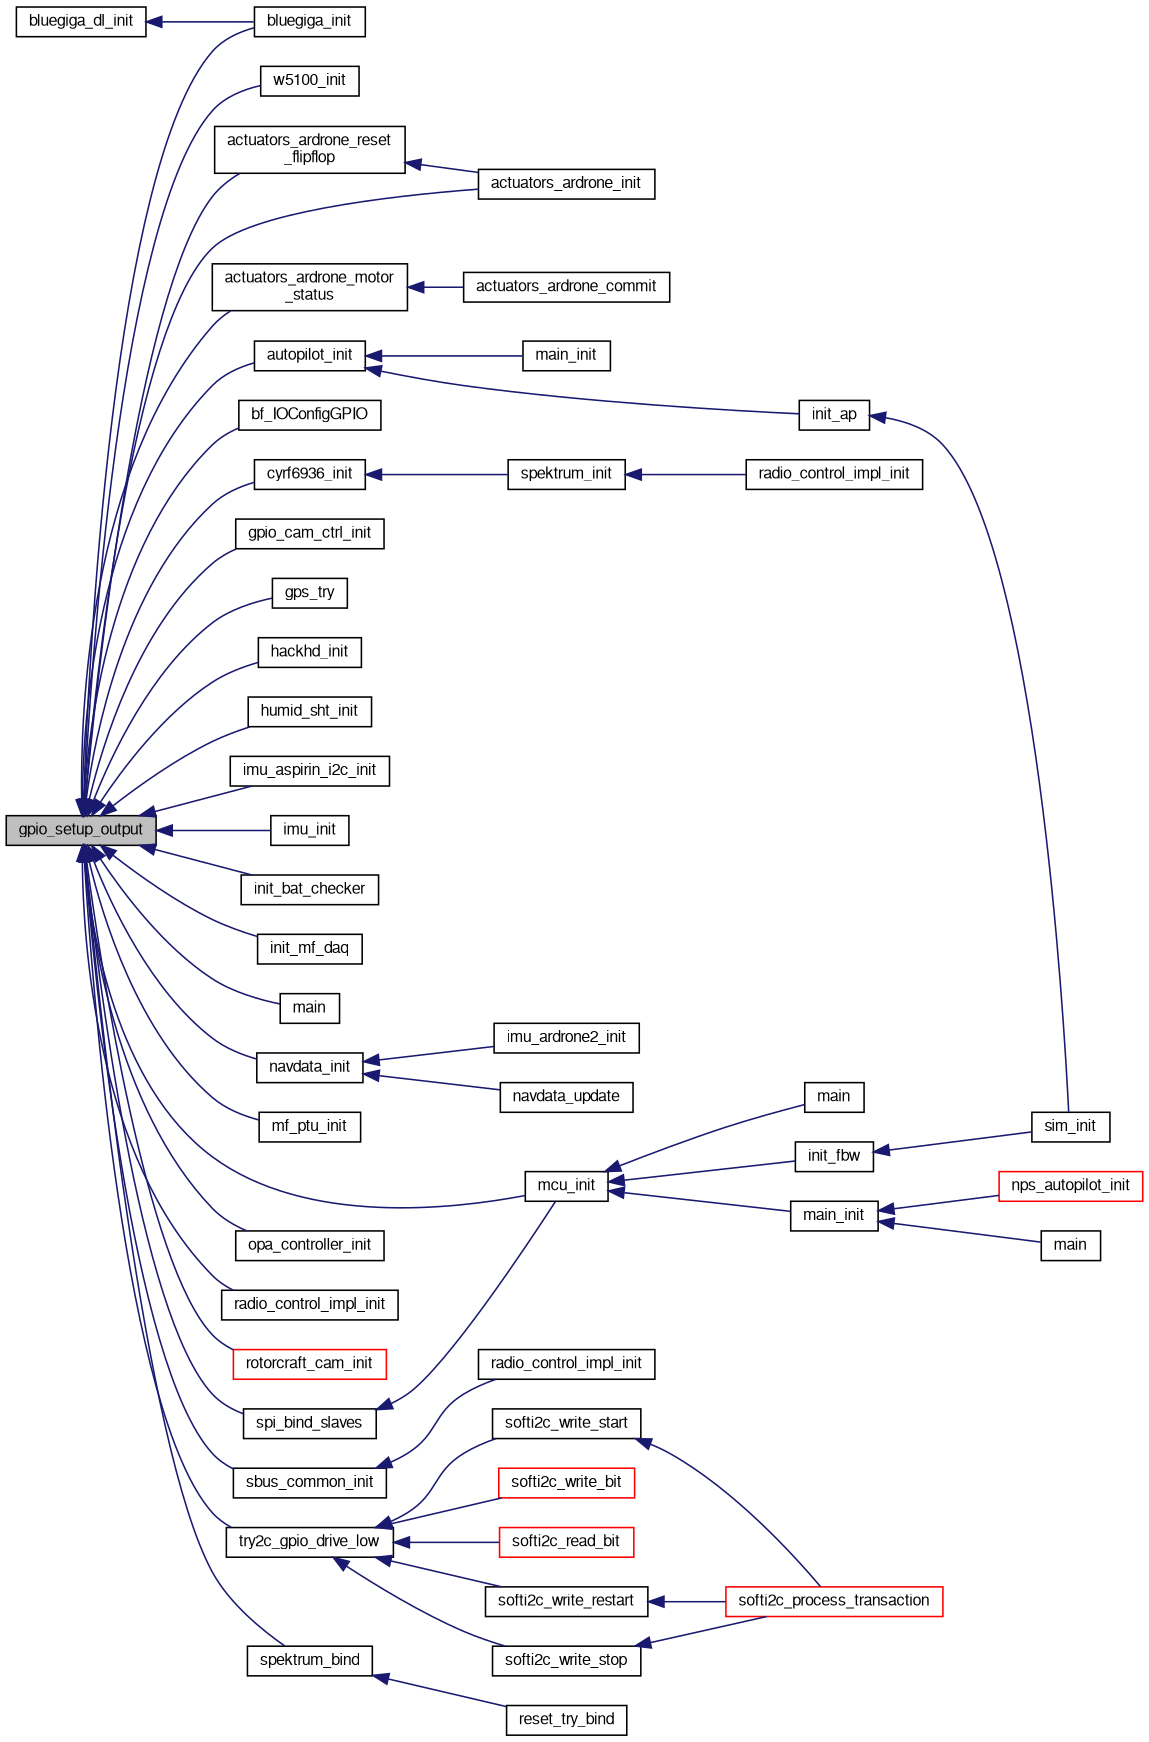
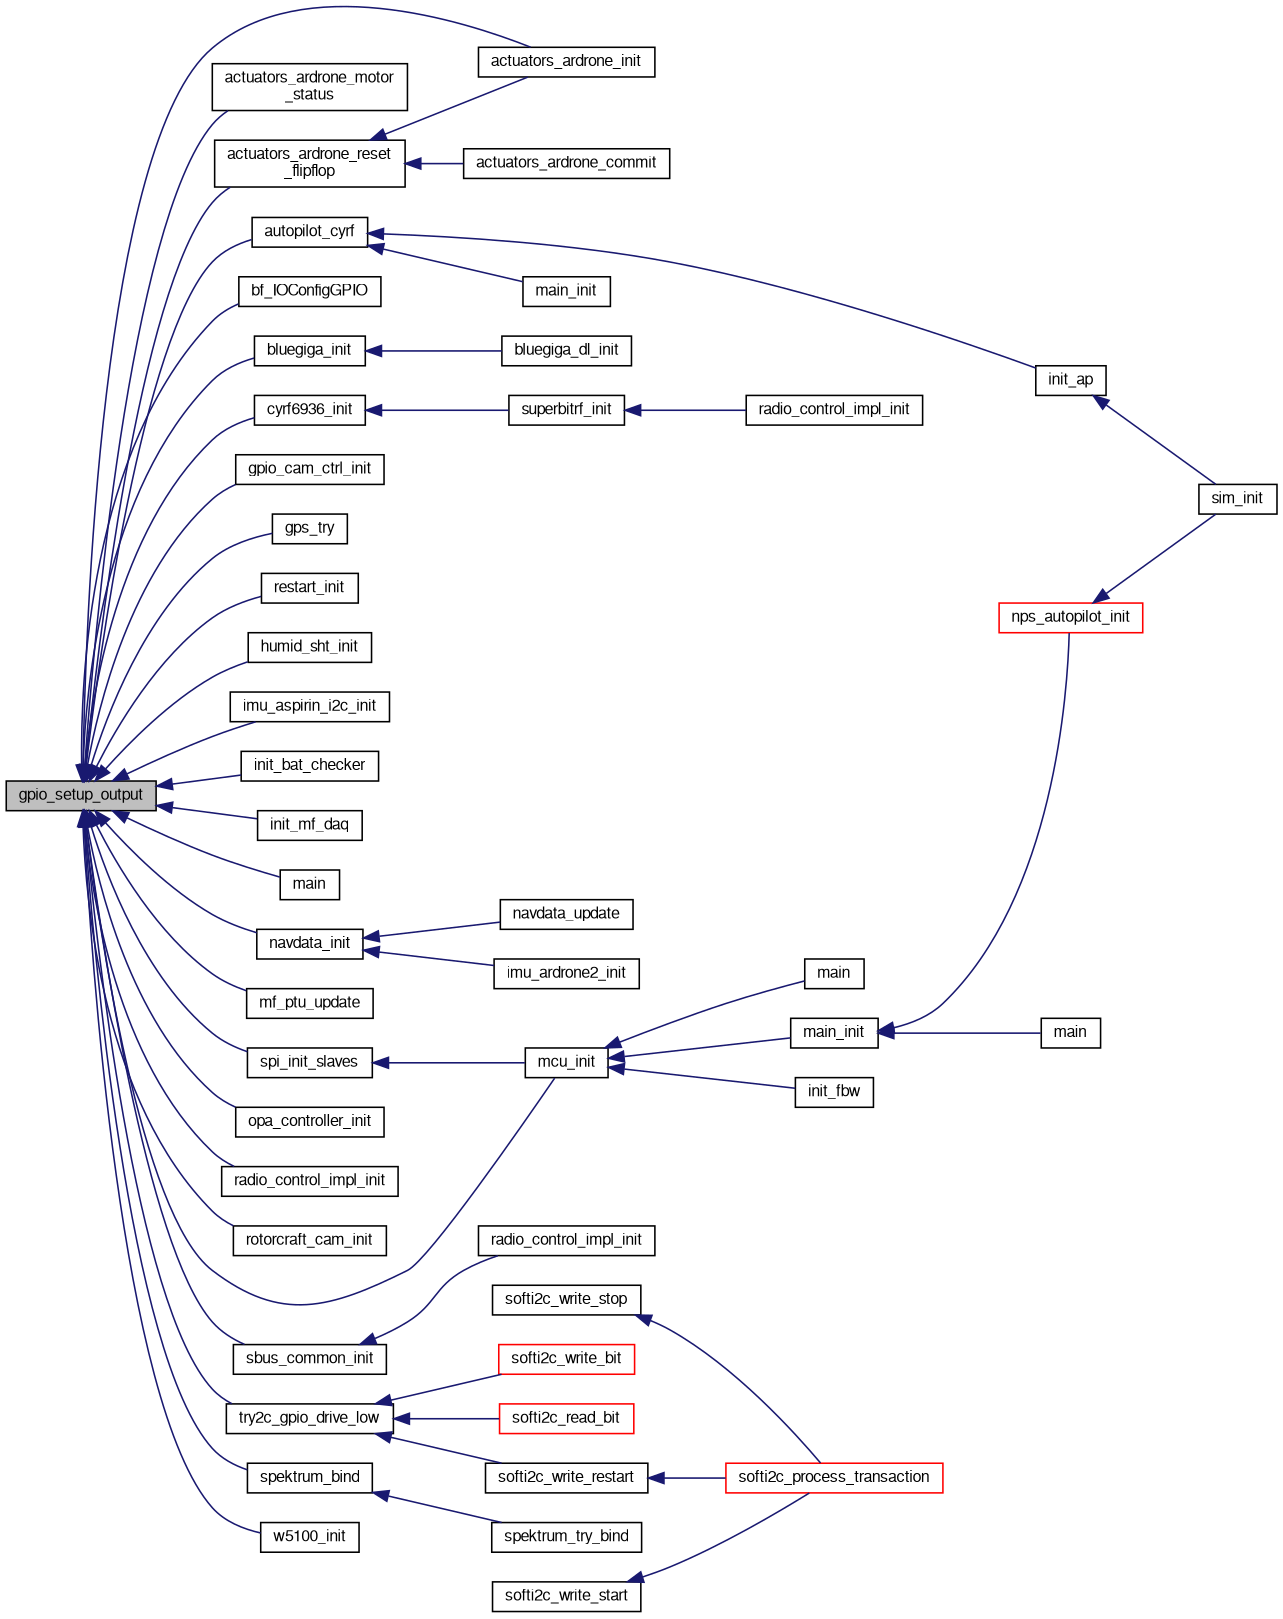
(208, 22) -> (442, 351)
(444, 287) -> (442, 164)
(310, 356) -> (310, 232)
(567, 475) -> (567, 410)
(310, 653) -> (310, 588)
(310, 831) -> none
(310, 1127) -> (310, 1003)
(960, 1141) -> (1161, 554)
(310, 1364) -> (310, 1241)
(310, 1424) -> (310, 1063)
(440, 1476) -> none
(423, 1612) -> none
(567, 1720) -> (567, 1537)
